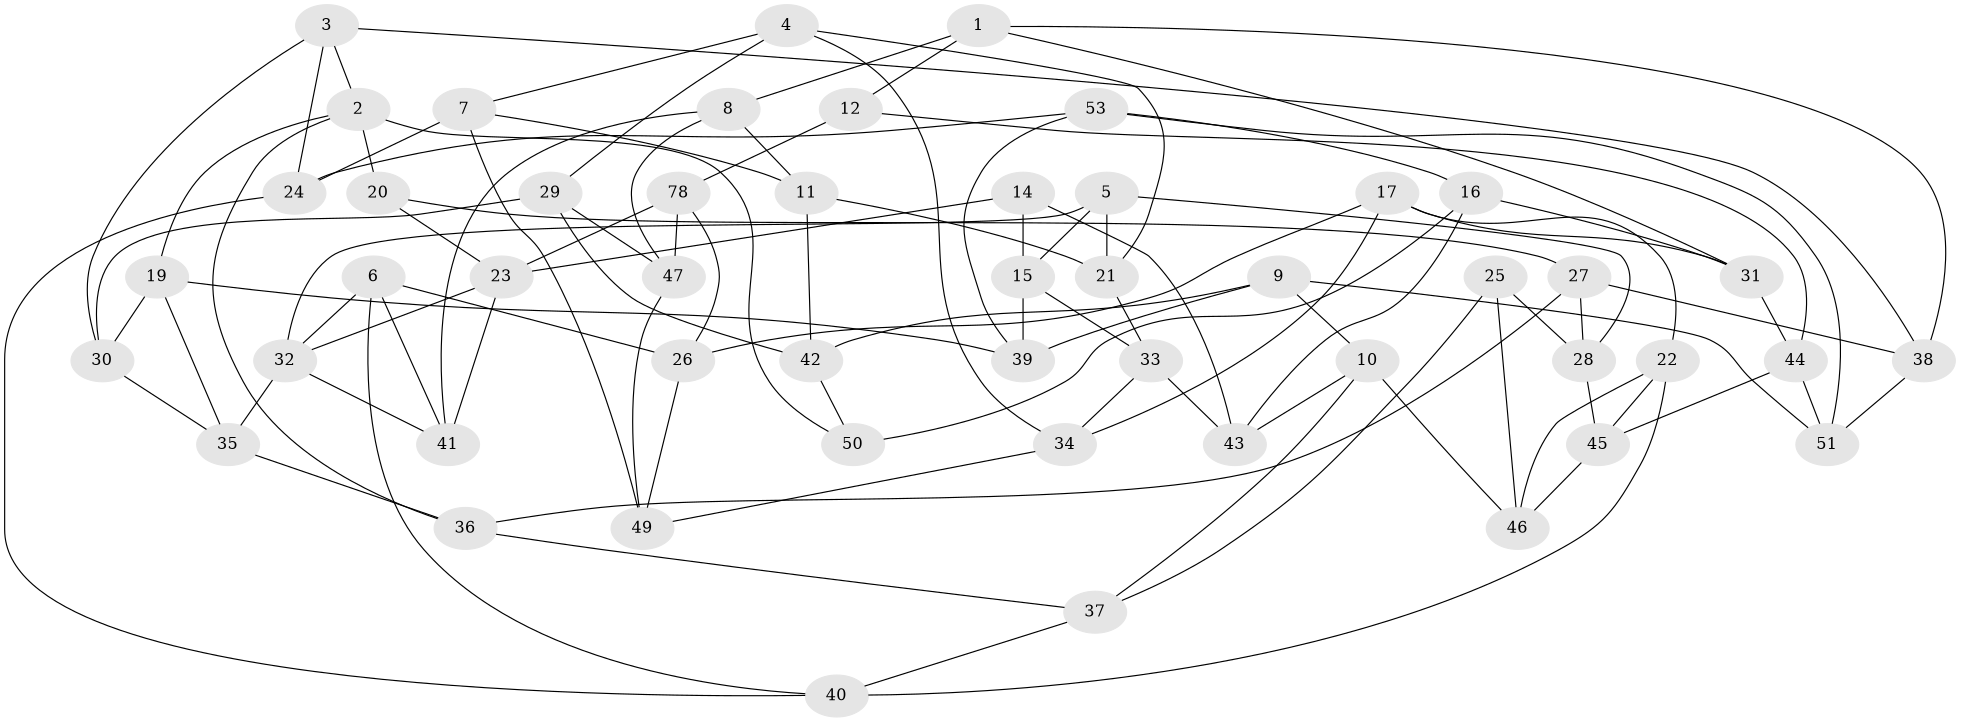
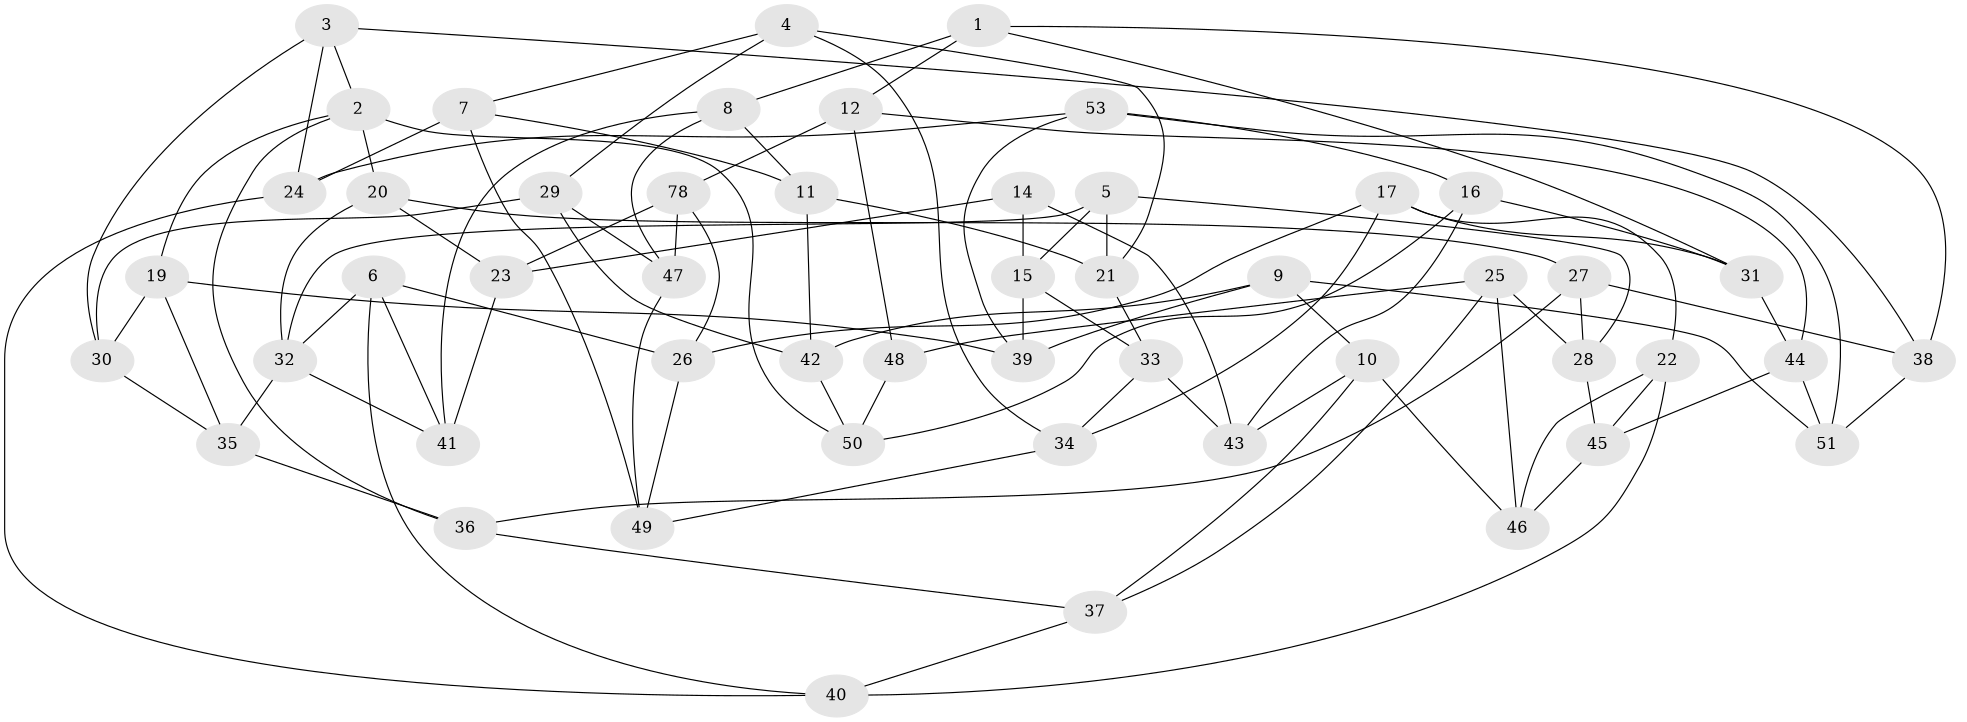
(401, 316) -> (292, 259)
none -> (895, 361)
